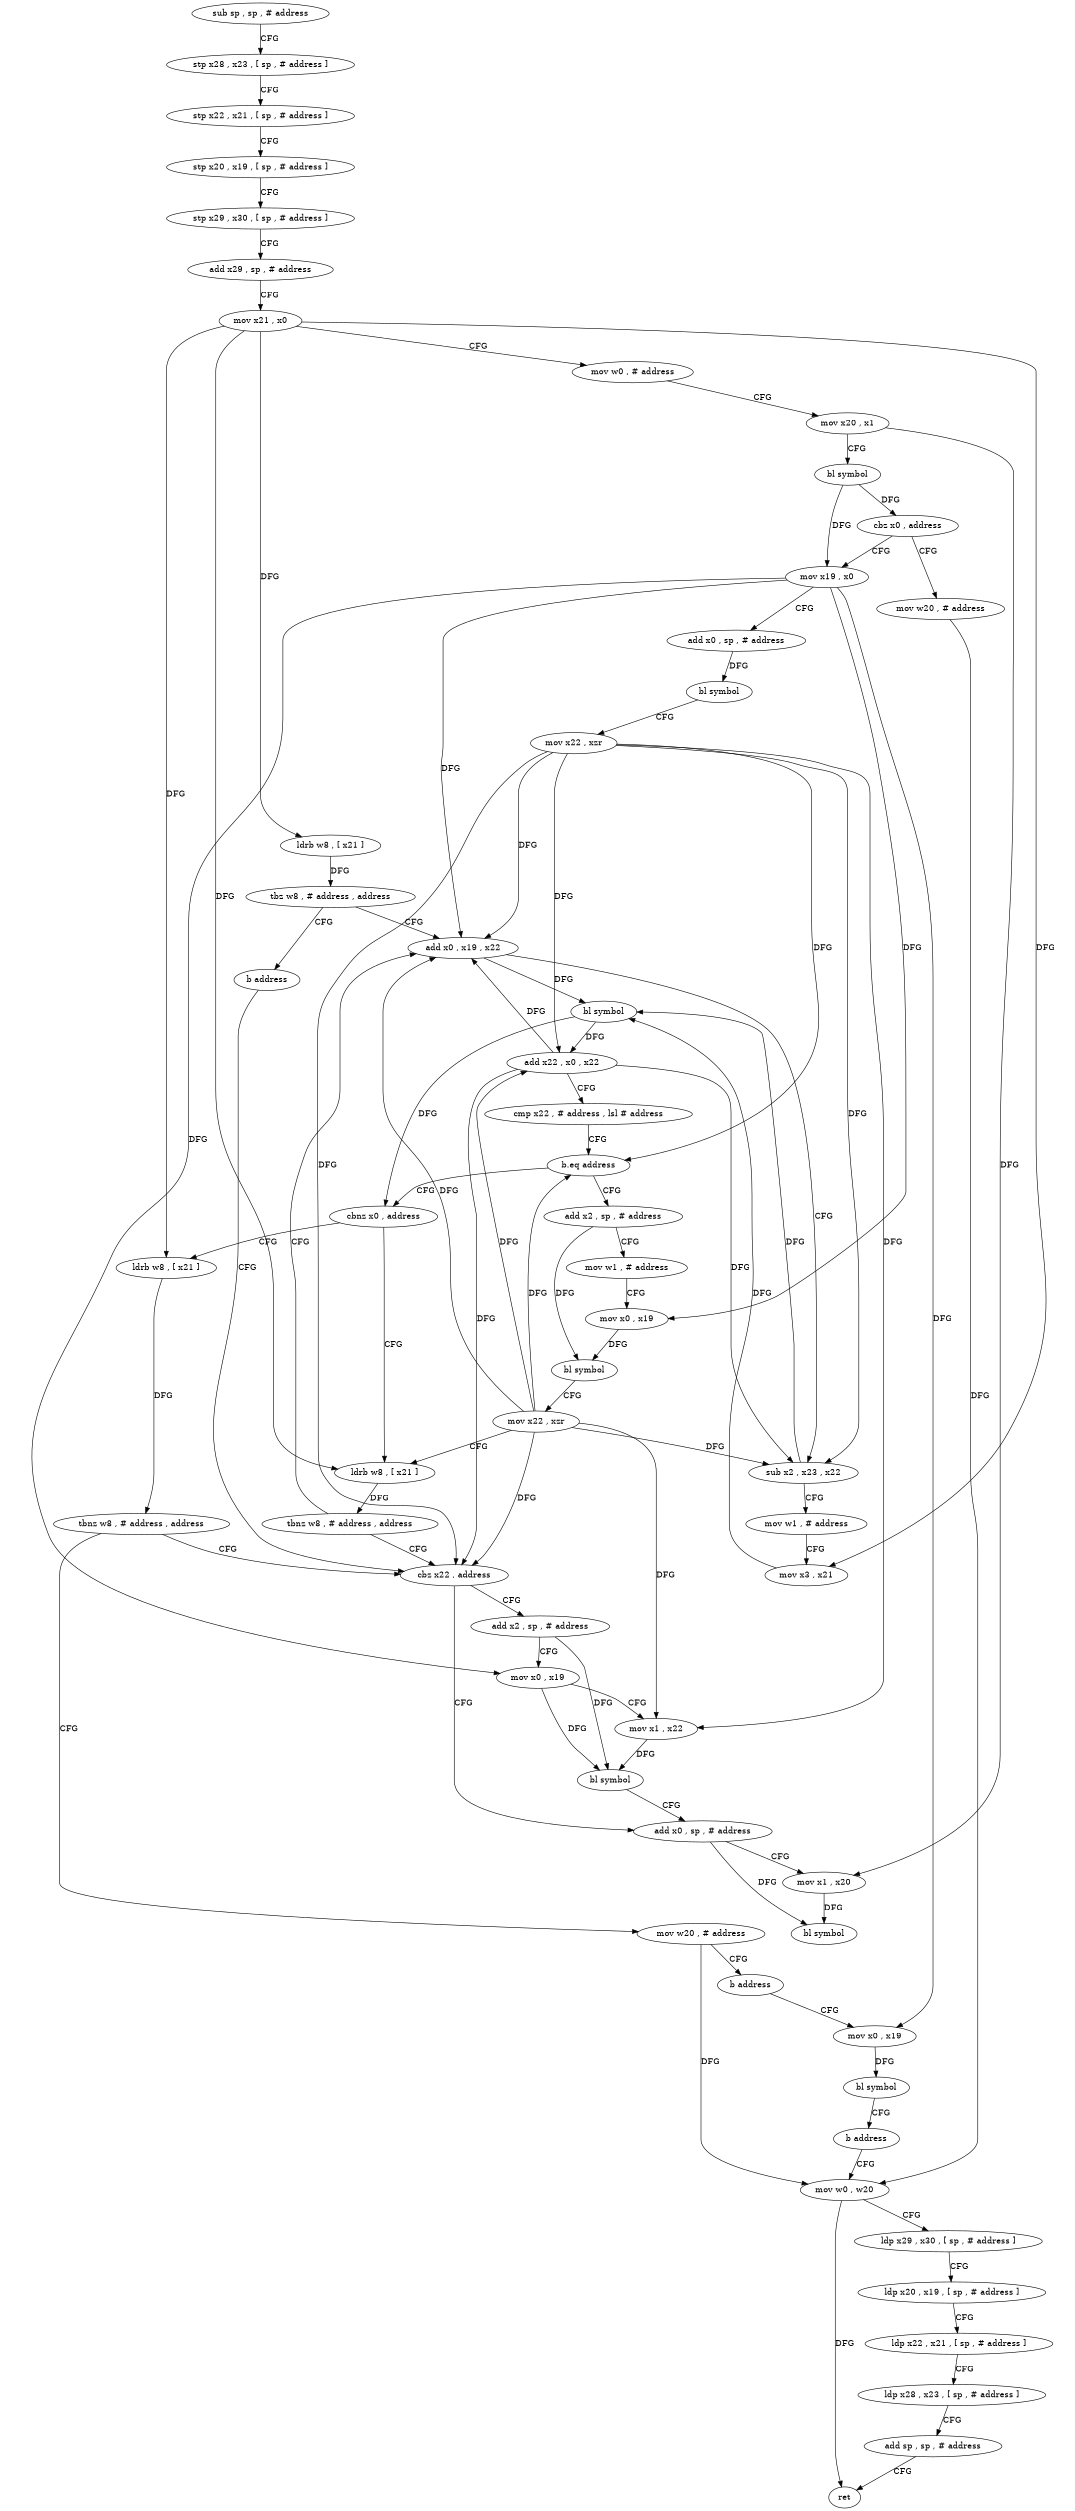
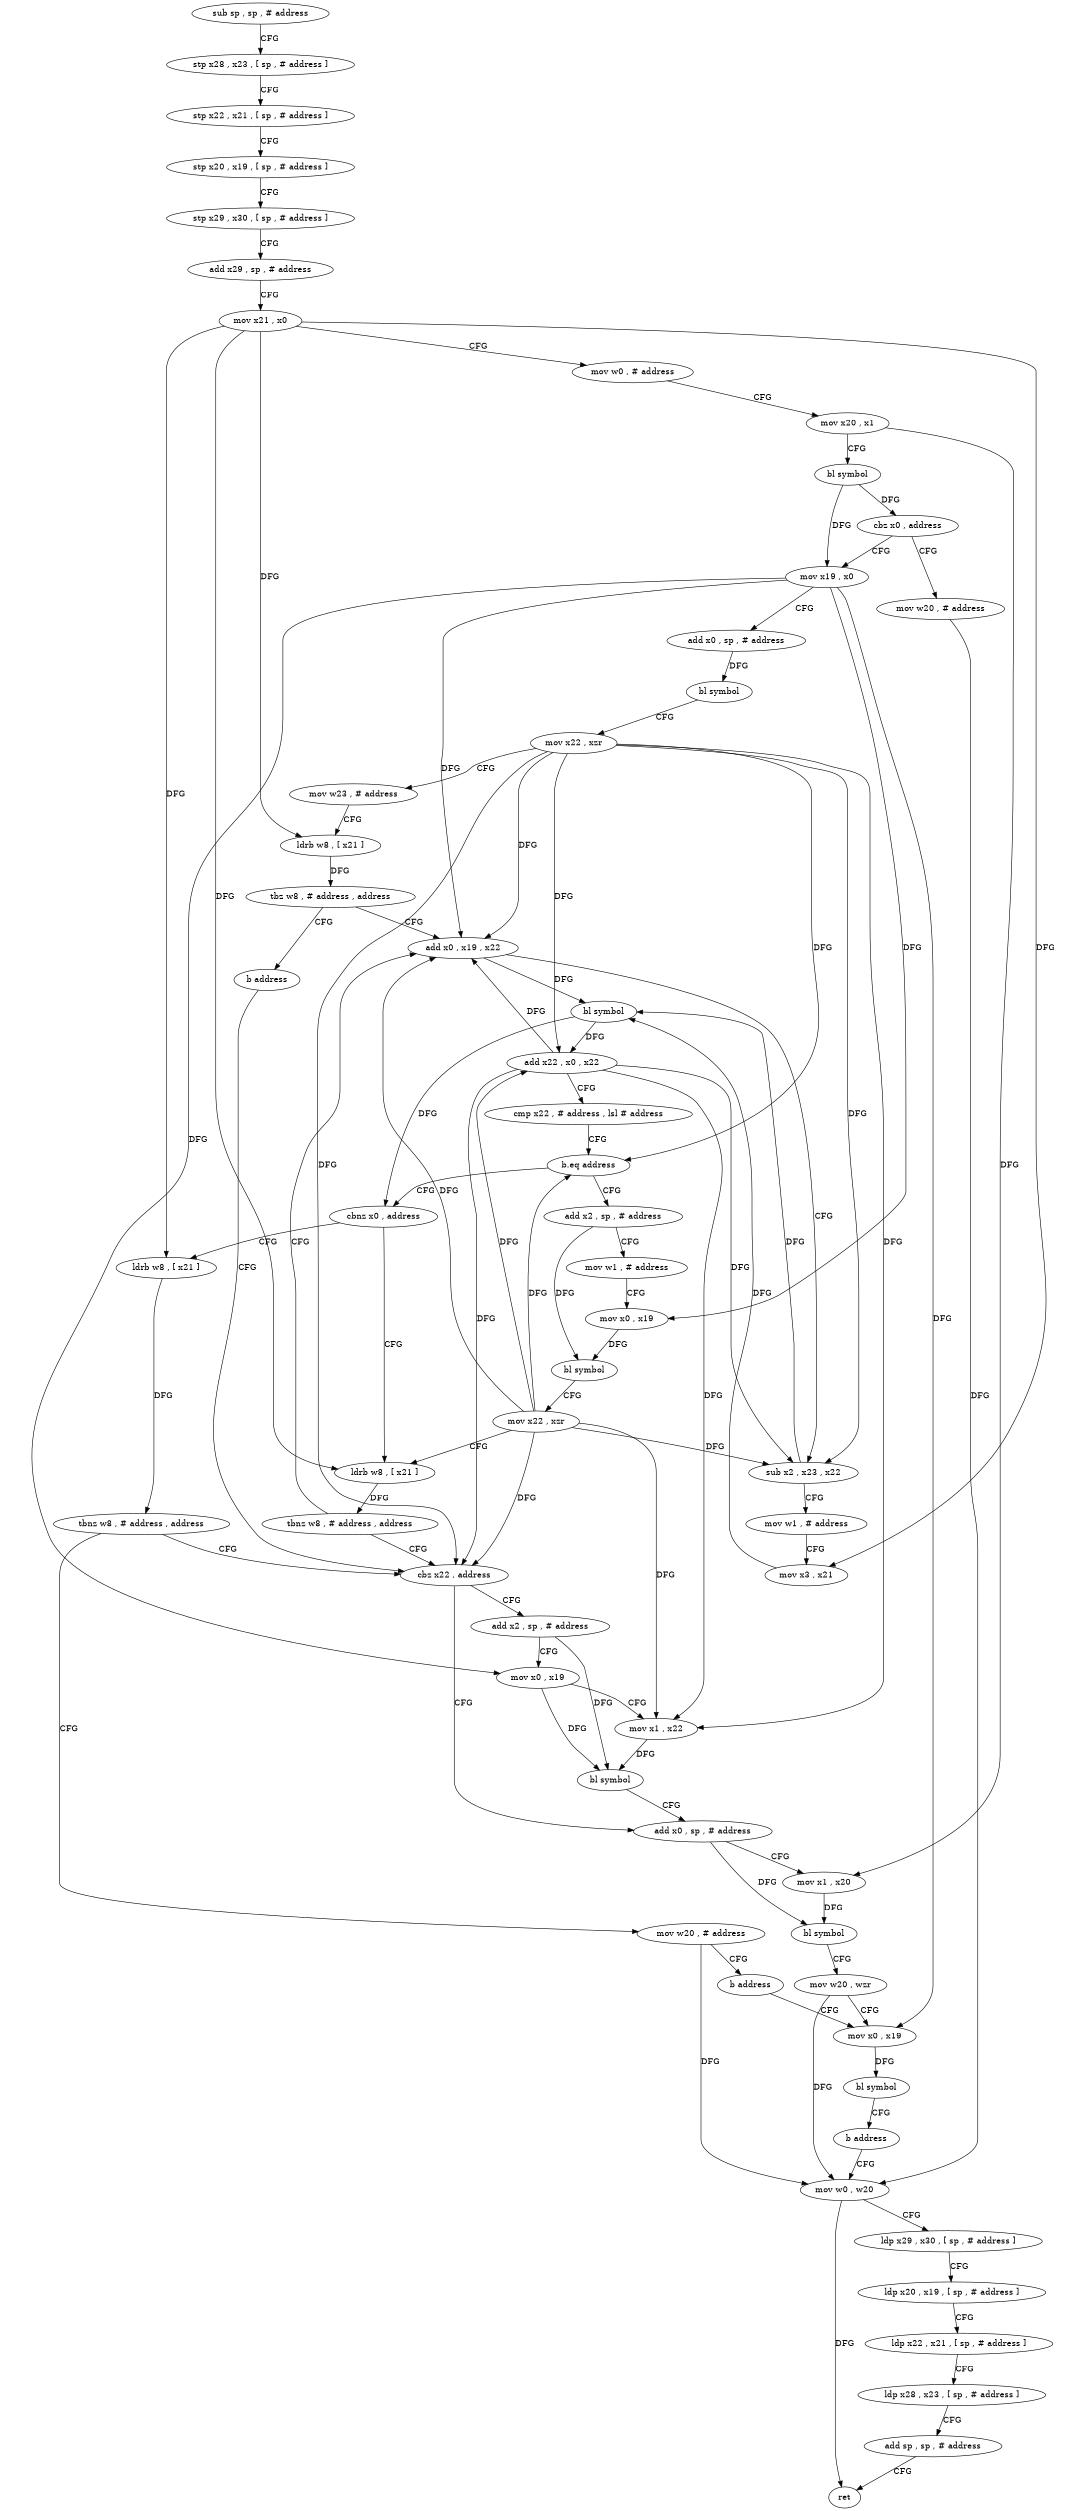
none -> (354, 794)
none -> (704, 1360)
none -> (841, 1985)
